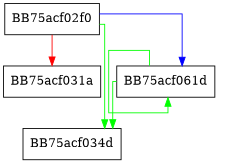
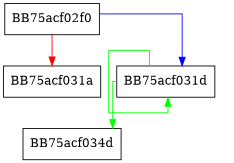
(105, 47) -> none
(166, 82) -> (166, 82)
